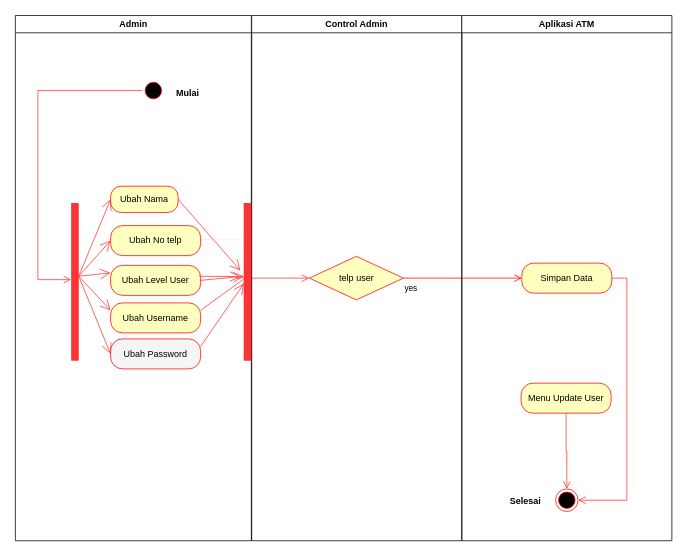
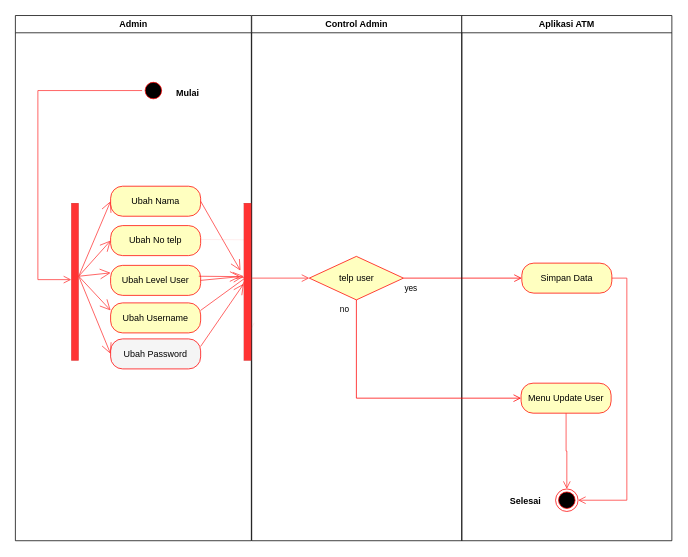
(144, 199) -> (156, 201)
none -> (388, 398)
